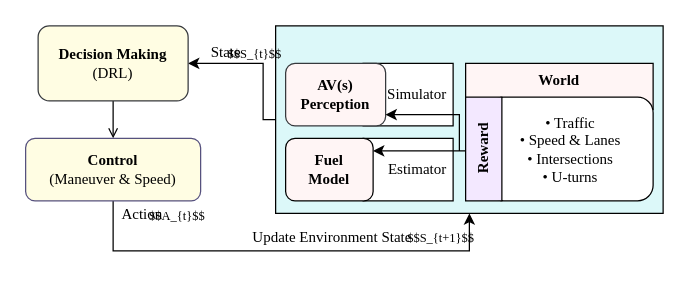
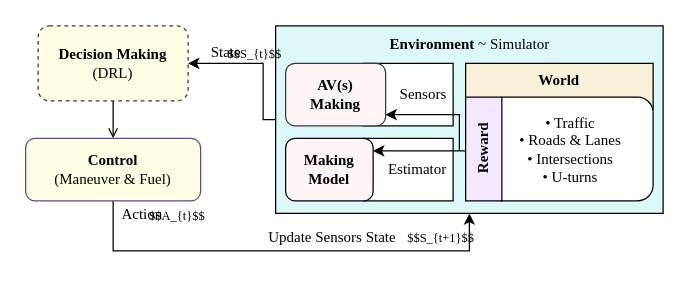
none -> (469, 44)
(113, 63) -> (113, 63)
(559, 86) -> (559, 86)
(336, 94) -> (336, 94)
(417, 94) -> (421, 94)
(571, 149) -> (571, 149)
(113, 169) -> (113, 169)
(329, 169) -> (329, 169)
(333, 237) -> (333, 237)
